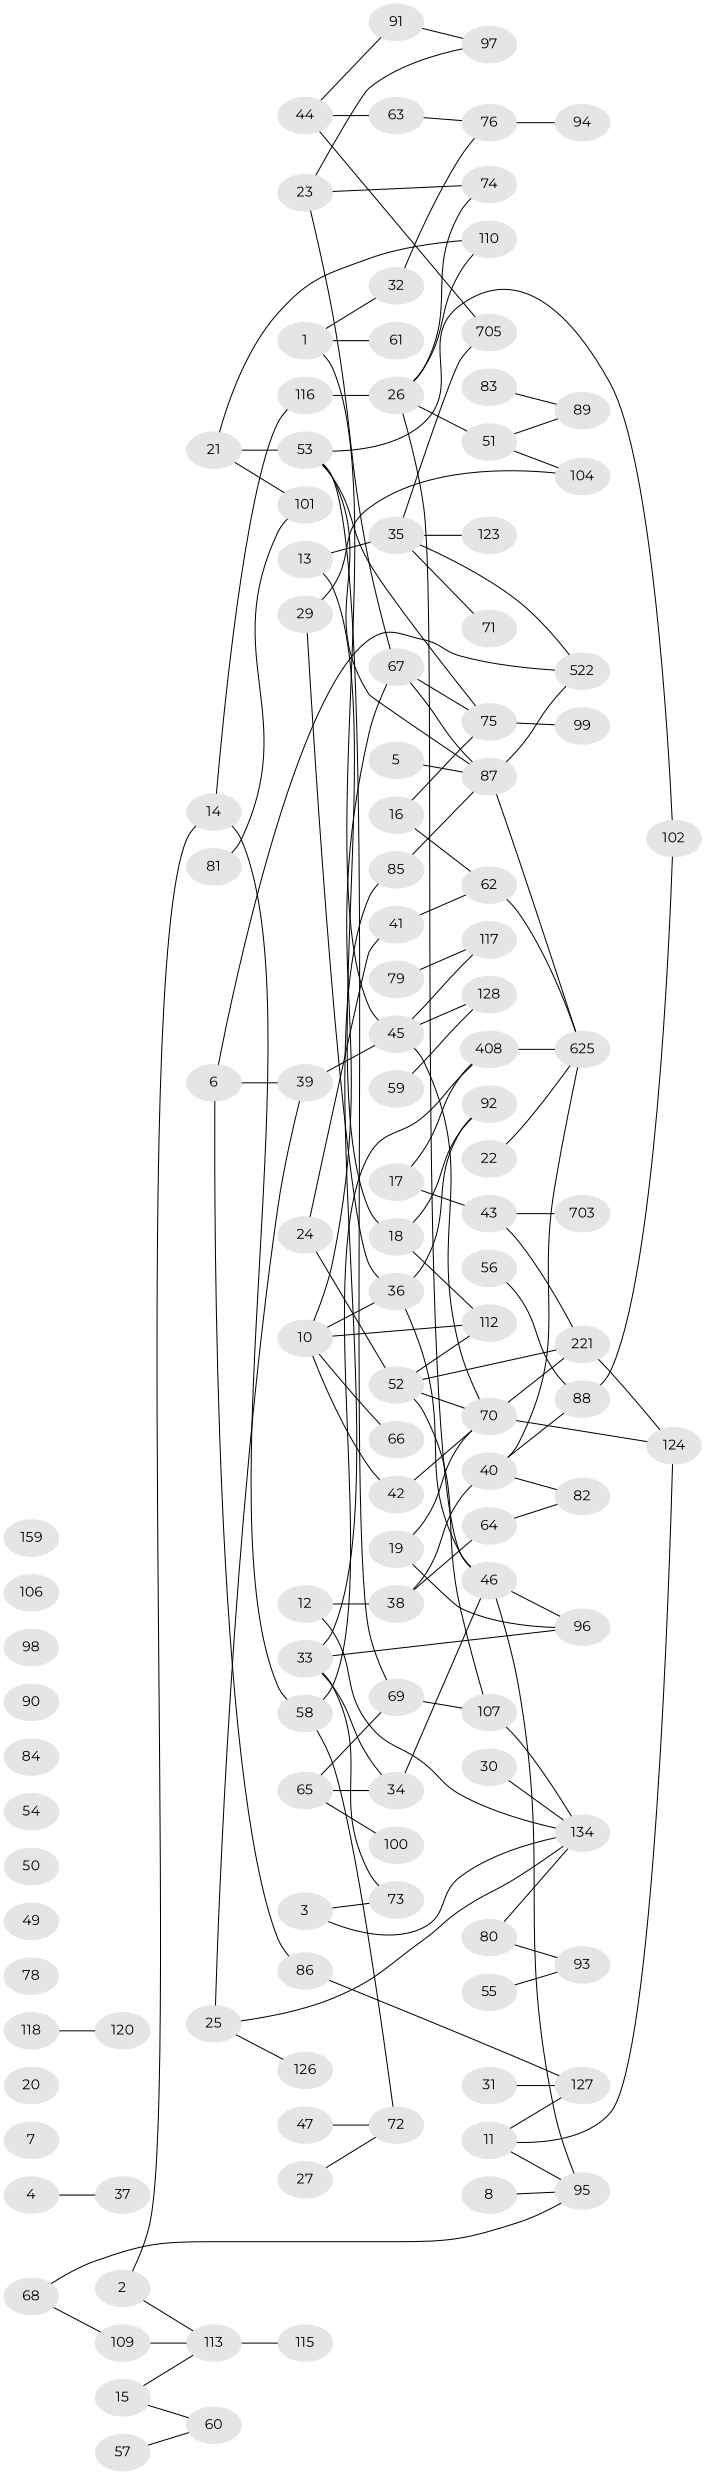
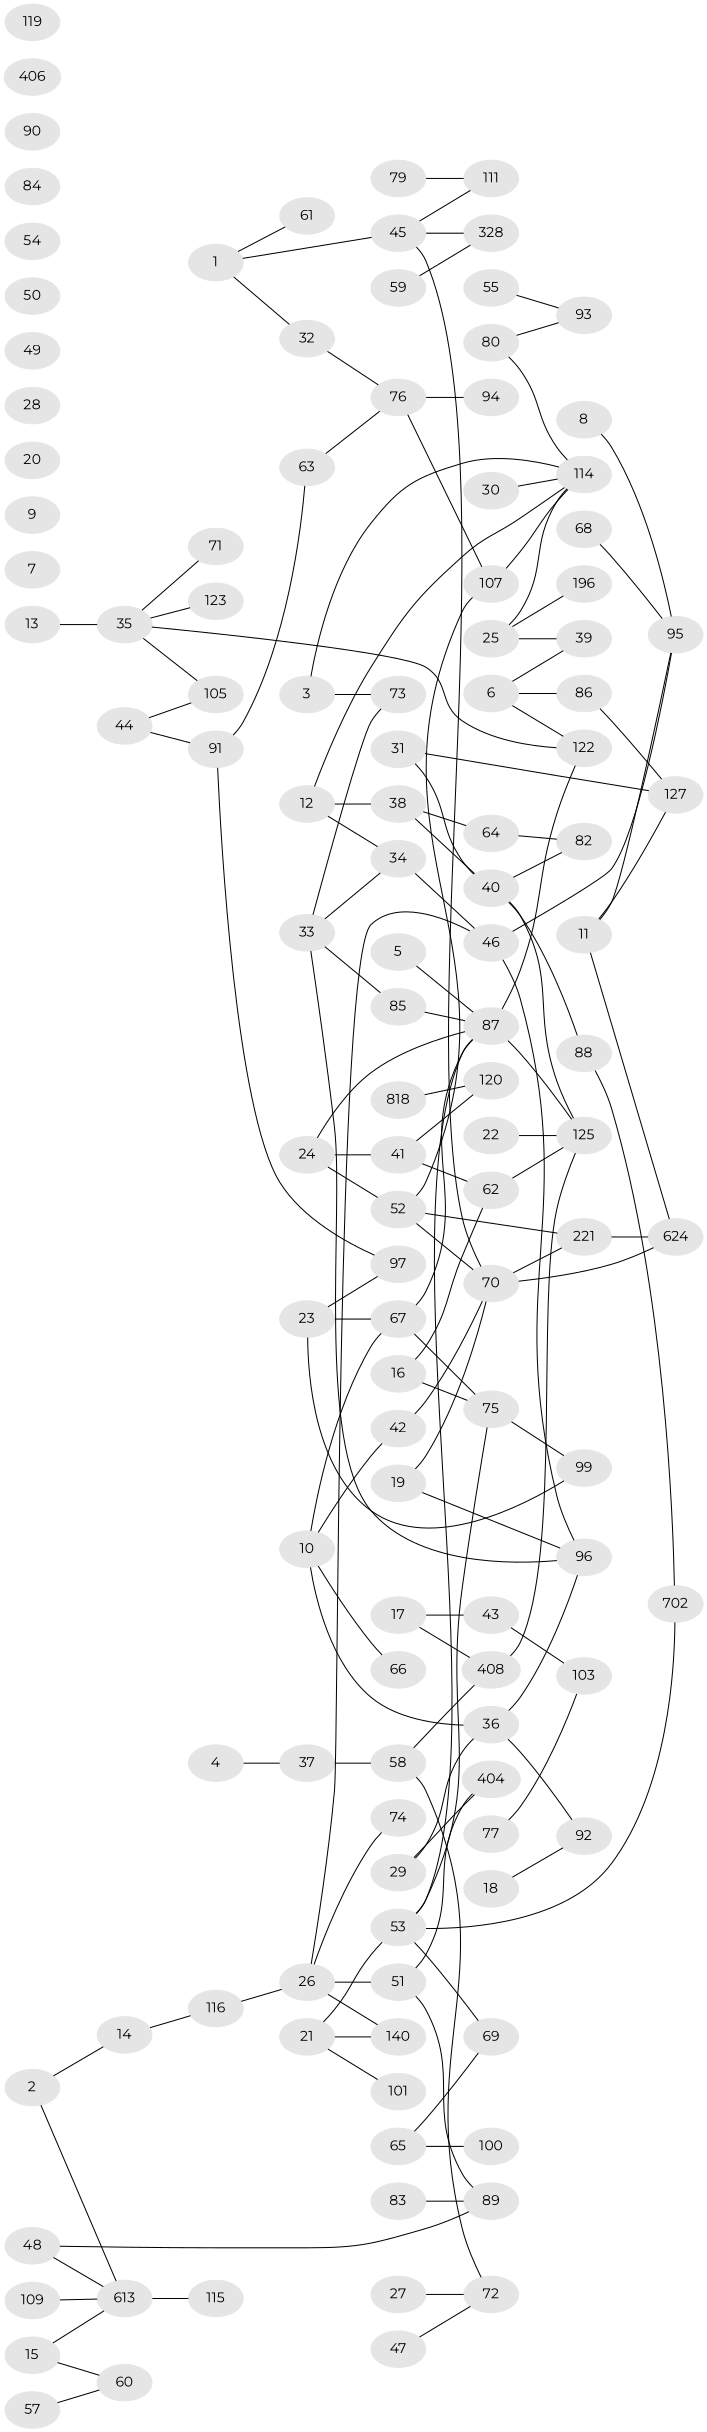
(358, 116) -> (283, 615)
(397, 189) -> (396, 1523)
(489, 239) -> (398, 2037)
(489, 333) -> (216, 695)
(582, 477) -> (491, 1779)
none -> (32, 515)
(582, 671) -> (584, 748)
none -> (441, 810)
(674, 838) -> (676, 1604)
(214, 867) -> none
(351, 898) -> none
(489, 940) -> (491, 178)
(489, 995) -> (491, 233)
(582, 1049) -> (584, 1136)
(351, 1058) -> none
none -> (379, 1068)
none -> (435, 1126)
(582, 1214) -> (584, 1676)
(260, 1263) -> (353, 1763)
(489, 1268) -> none
(541, 1273) -> none
(489, 1323) -> none
(434, 1419) -> (551, 1643)
(674, 1446) -> (676, 1237)
(31, 1538) -> (32, 22)
(31, 1593) -> (32, 77)
(31, 1648) -> none
(443, 1705) -> (445, 491)
(357, 1791) -> (353, 831)
(582, 1833) -> (584, 474)
none -> (491, 1834)
(31, 1976) -> (32, 406)
(31, 2031) -> (398, 1100)
(305, 2070) -> (584, 584)
none -> (32, 2246)
(77, 2320) -> none
(214, 2343) -> (125, 2298)
